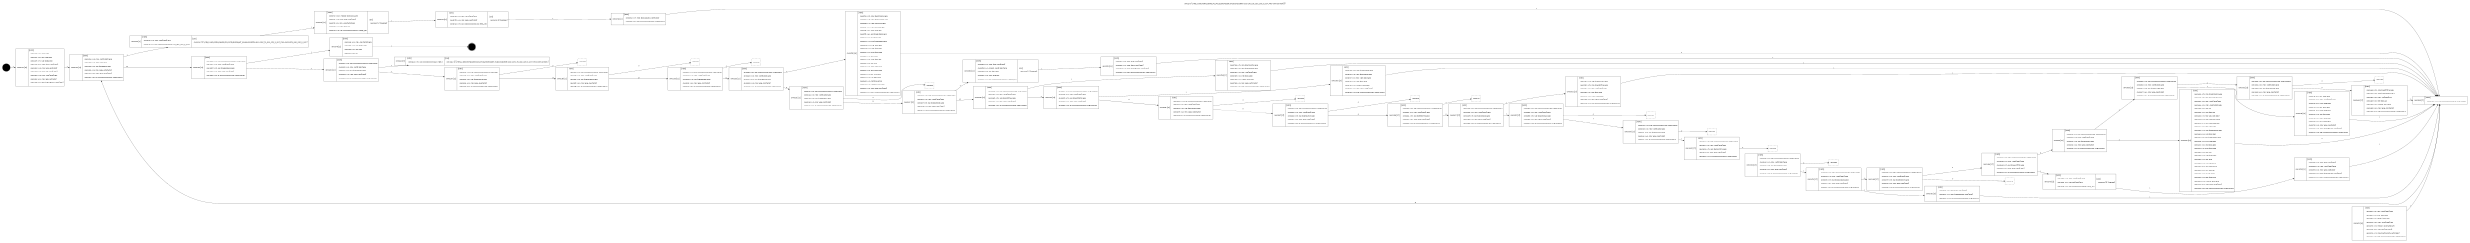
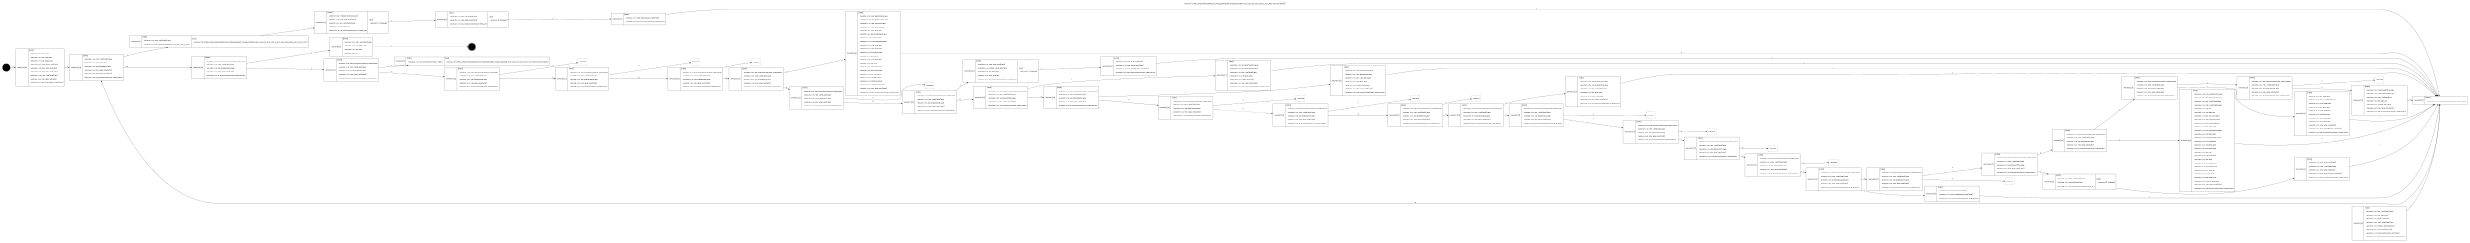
none -> (1742, 157)
